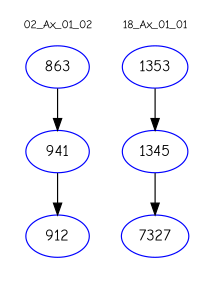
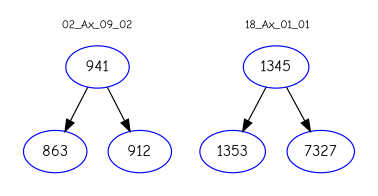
(58, 25) -> (98, 25)
(58, 104) -> (79, 104)
(155, 104) -> (257, 104)
